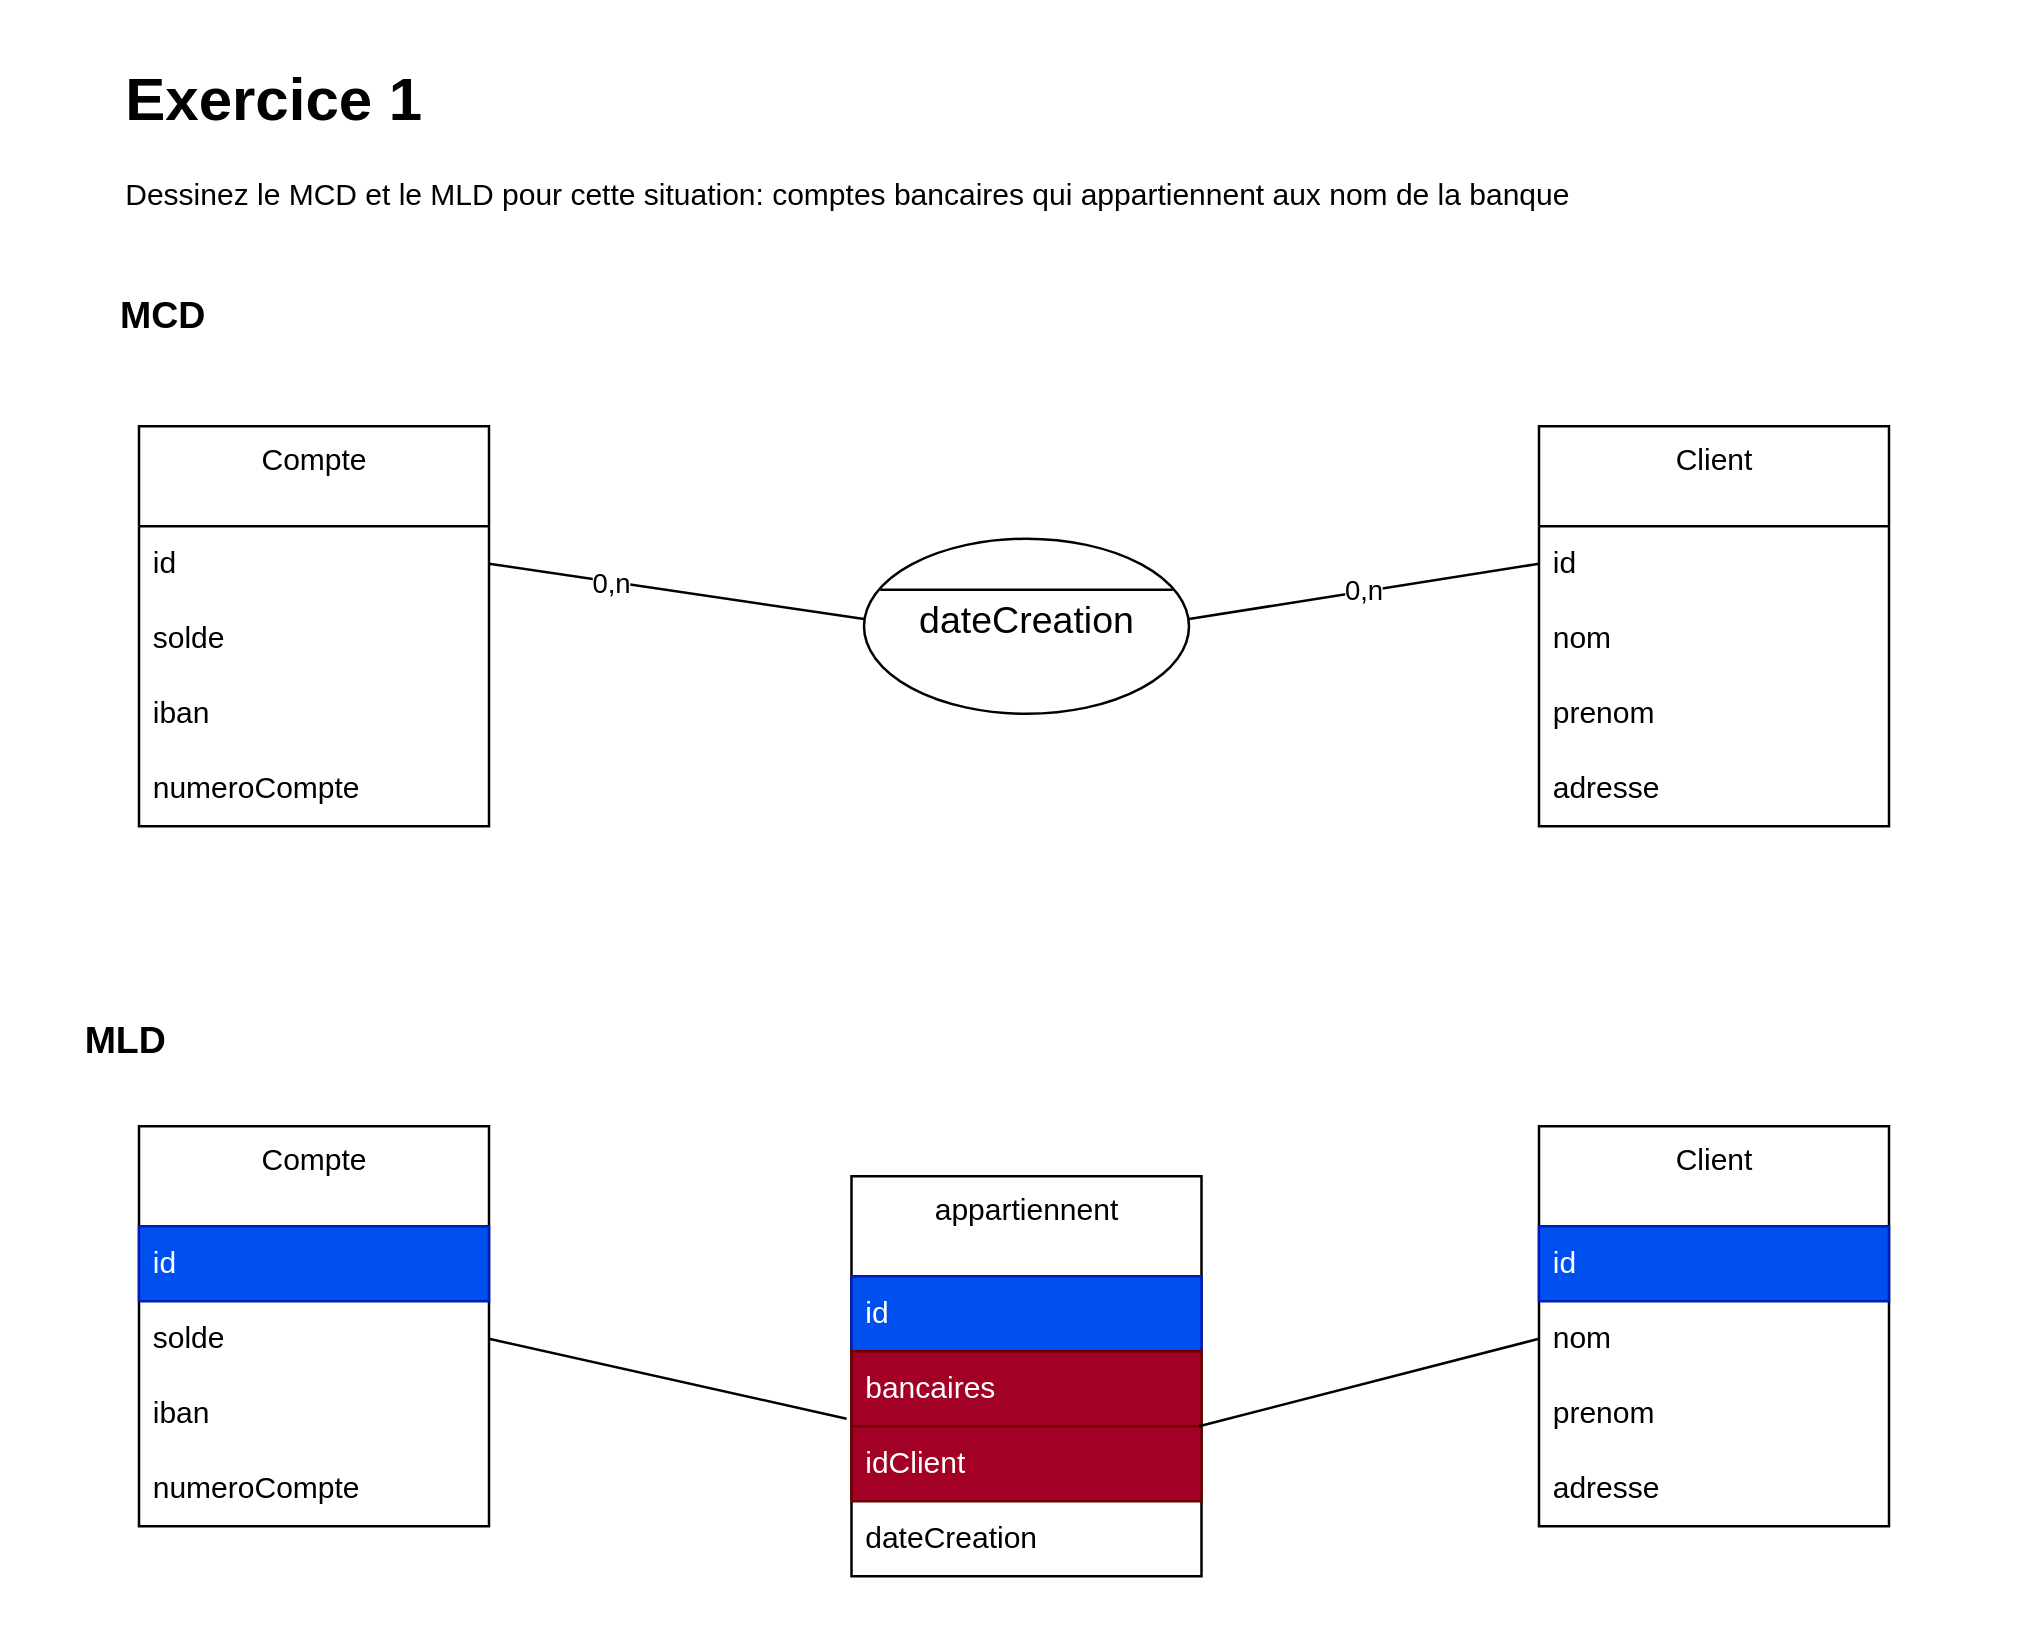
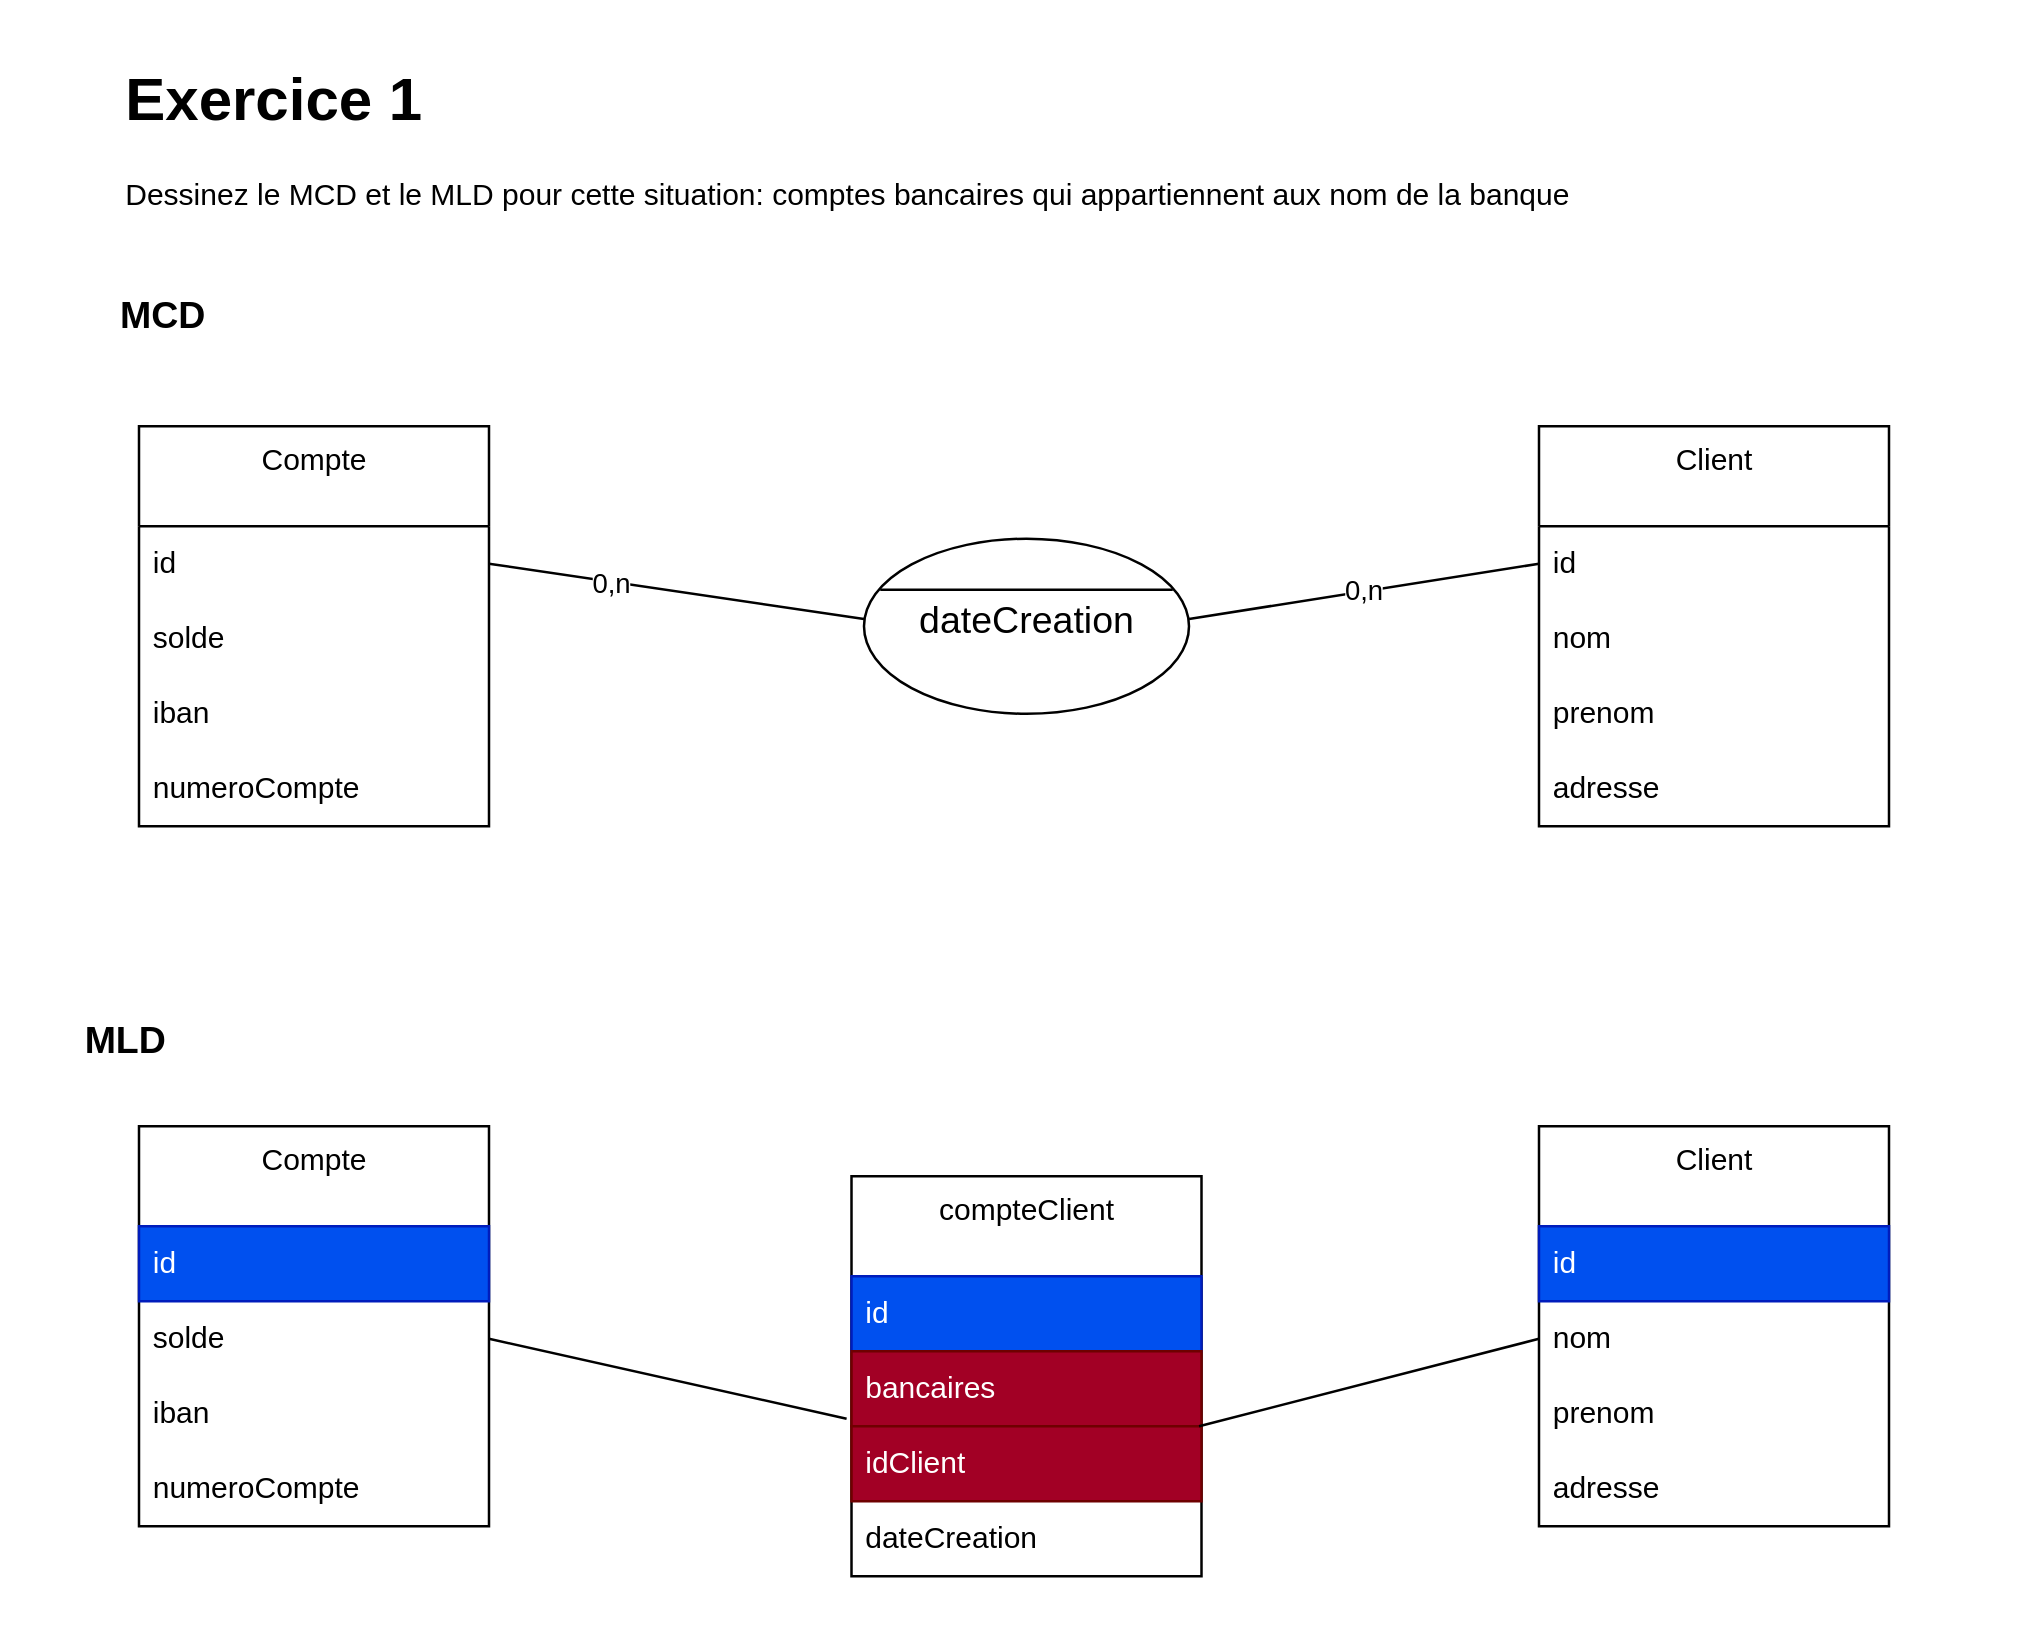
(1028, 1212) -> (1028, 1212)
